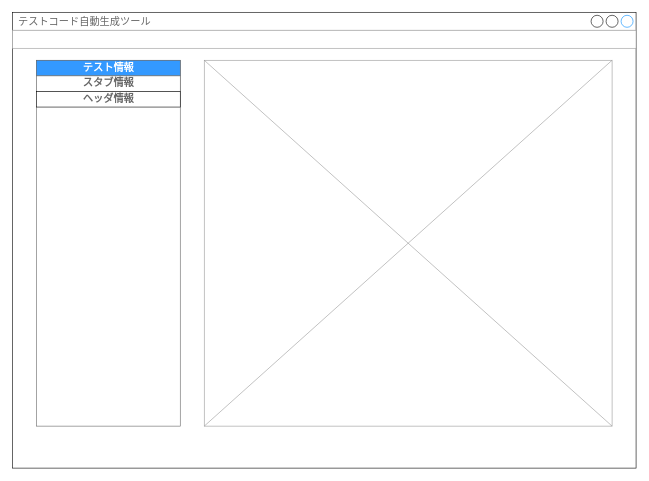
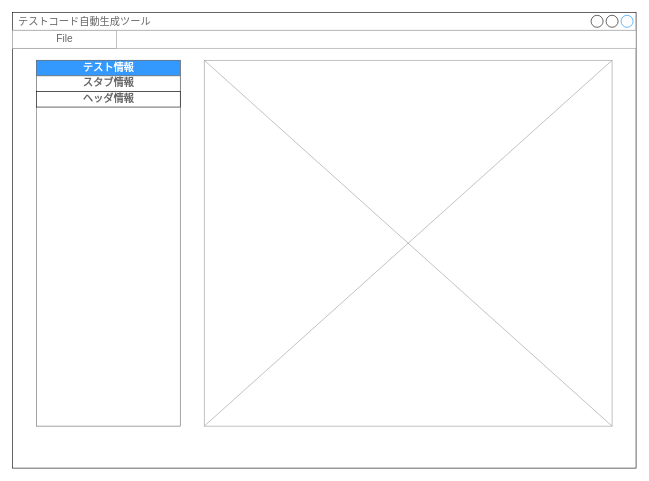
none -> (64, 39)
